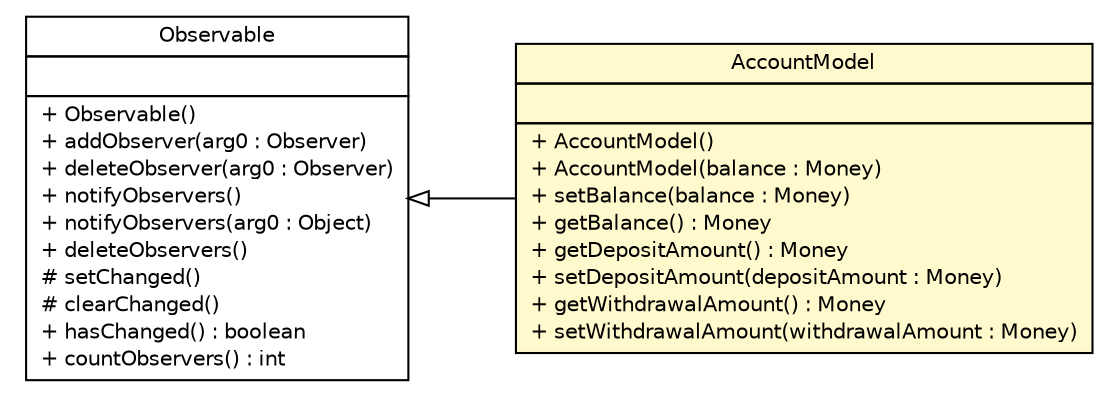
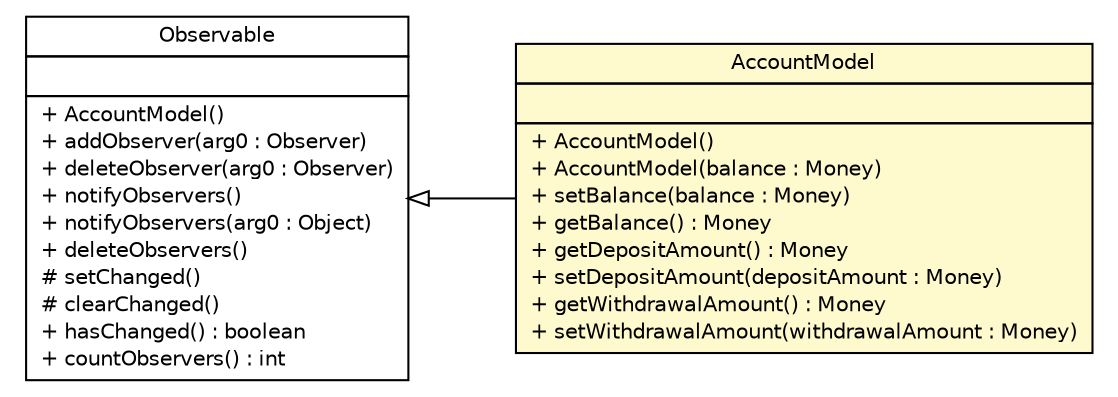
(119, 115) -> (133, 115)
